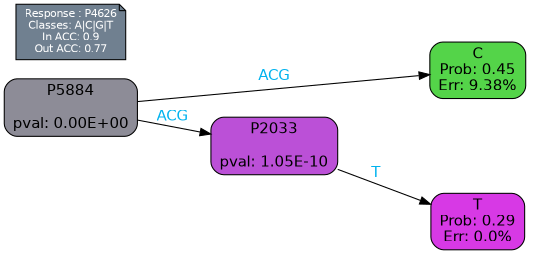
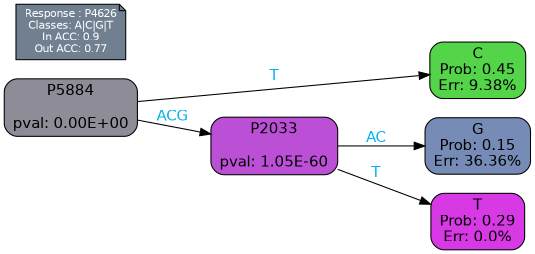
(274, 76) -> (274, 76)
(274, 146) -> (274, 146)
none -> (478, 146)
